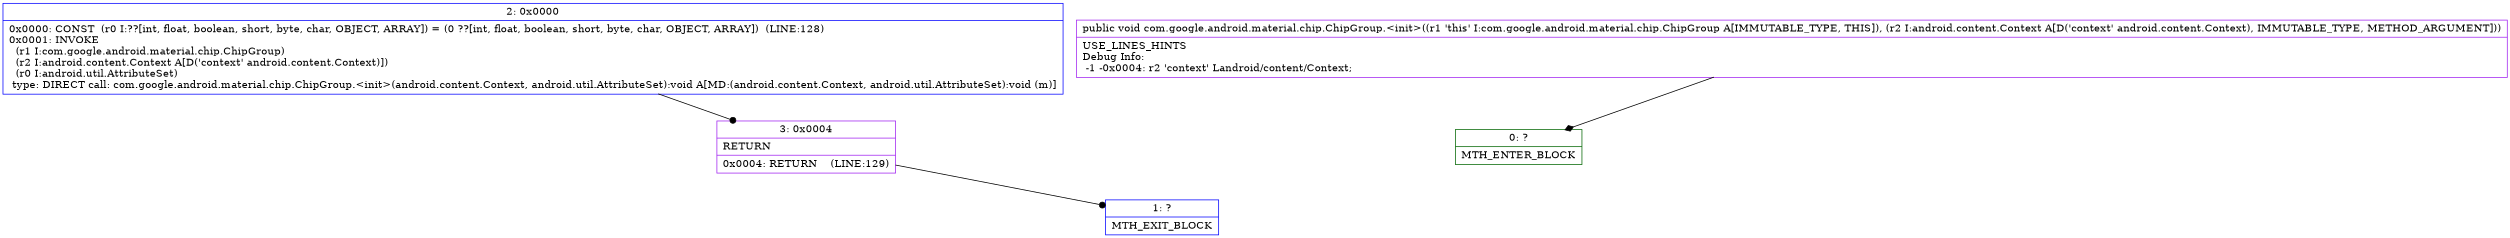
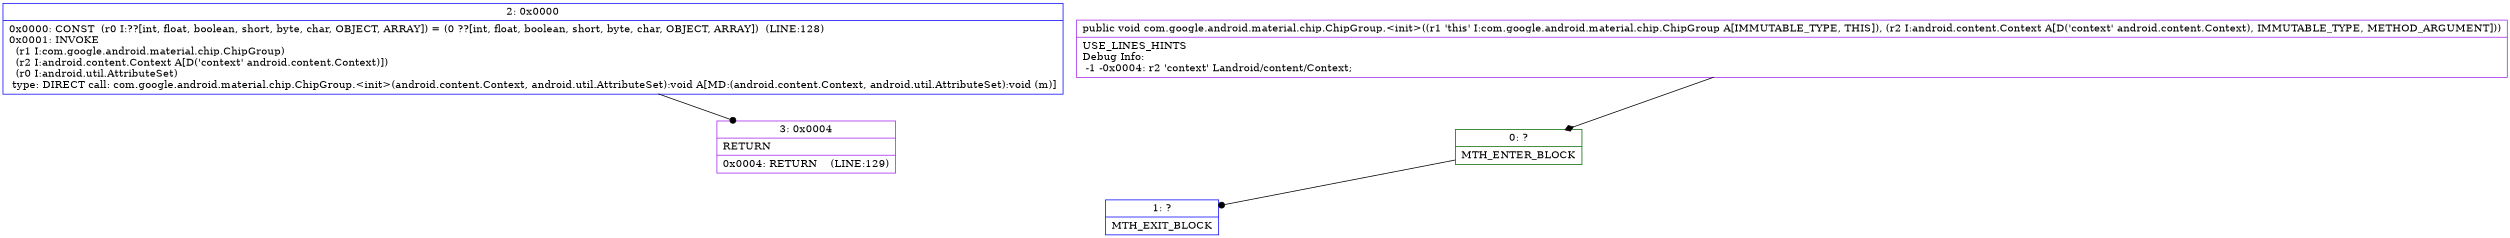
(997, 185) -> (1340, 182)
